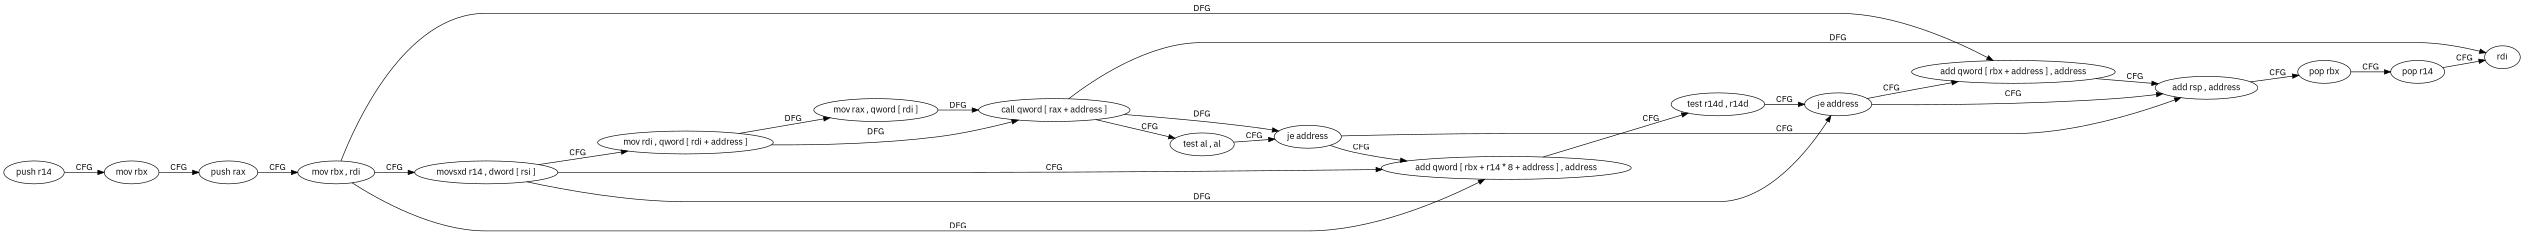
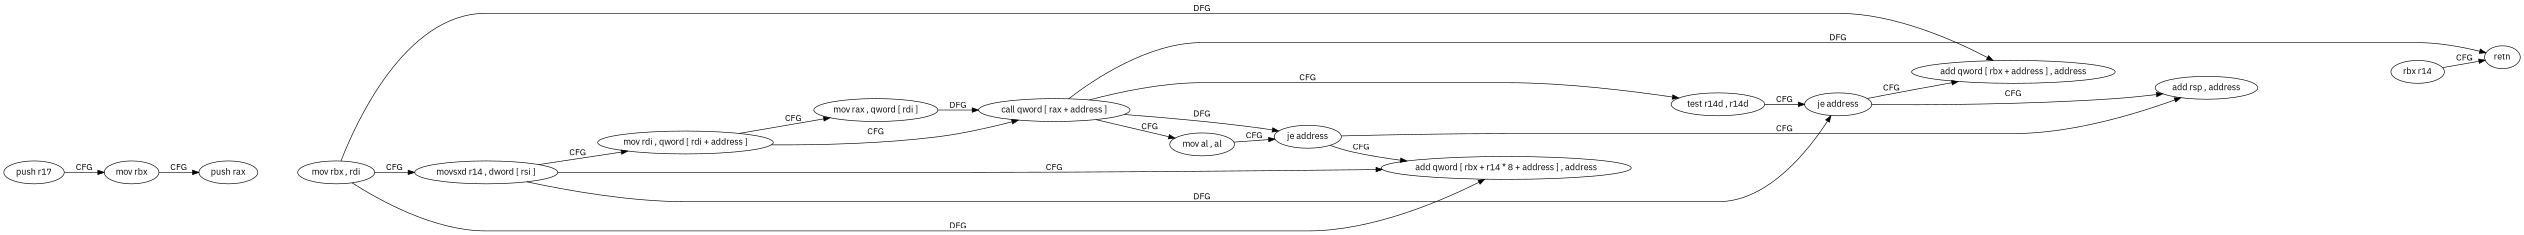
(2502, 57) -> (2502, 57)
(2324, 72) -> none
(2418, 72) -> (2418, 72)
(2124, 81) -> none
(793, 119) -> (793, 119)
(876, 132) -> (876, 132)
(1606, 138) -> (1381, 83)
(1202, 144) -> (1202, 144)
(34, 172) -> (34, 172)
(274, 172) -> none
